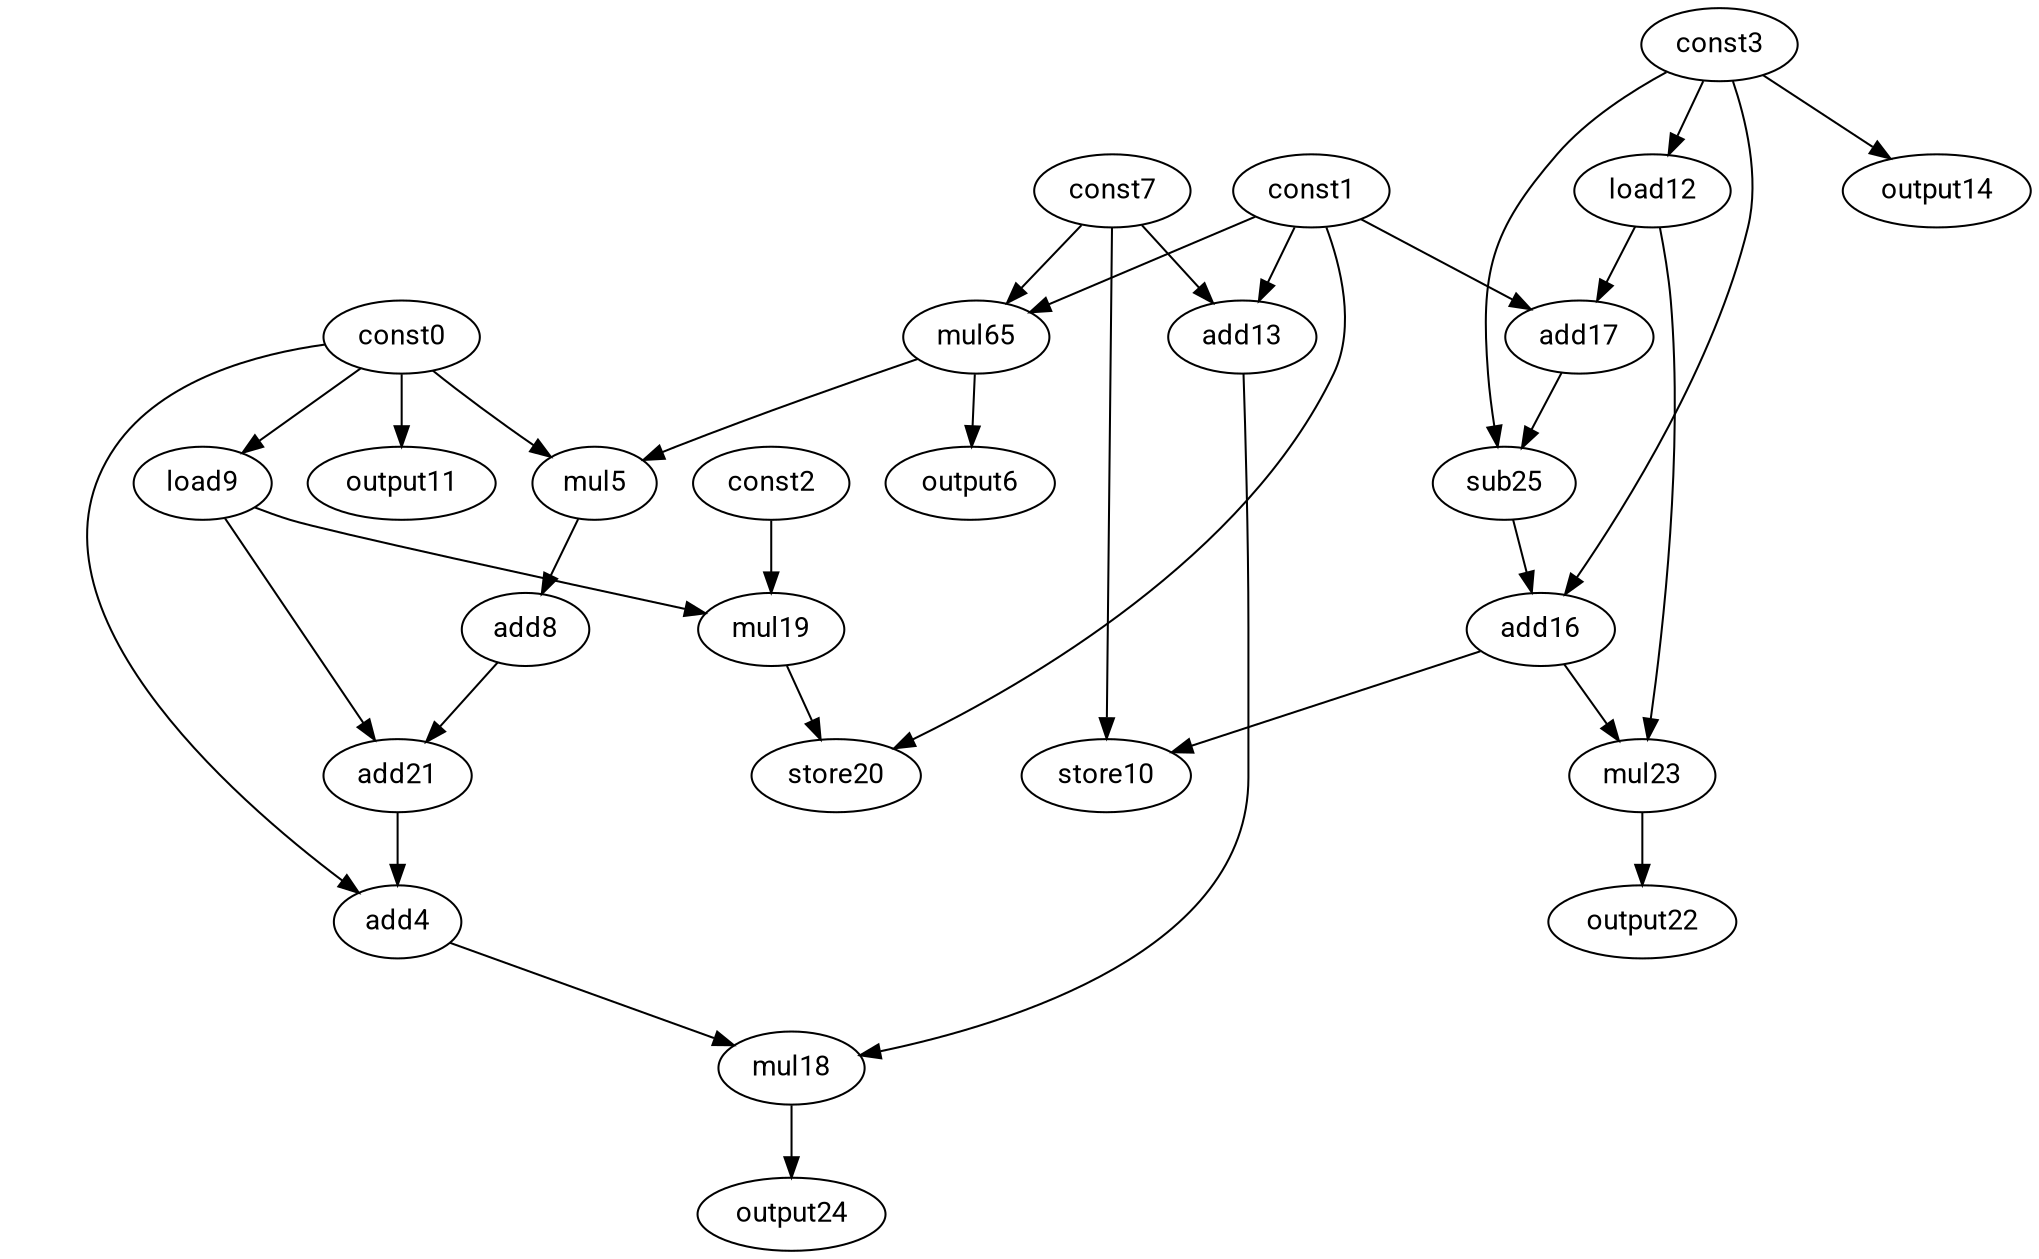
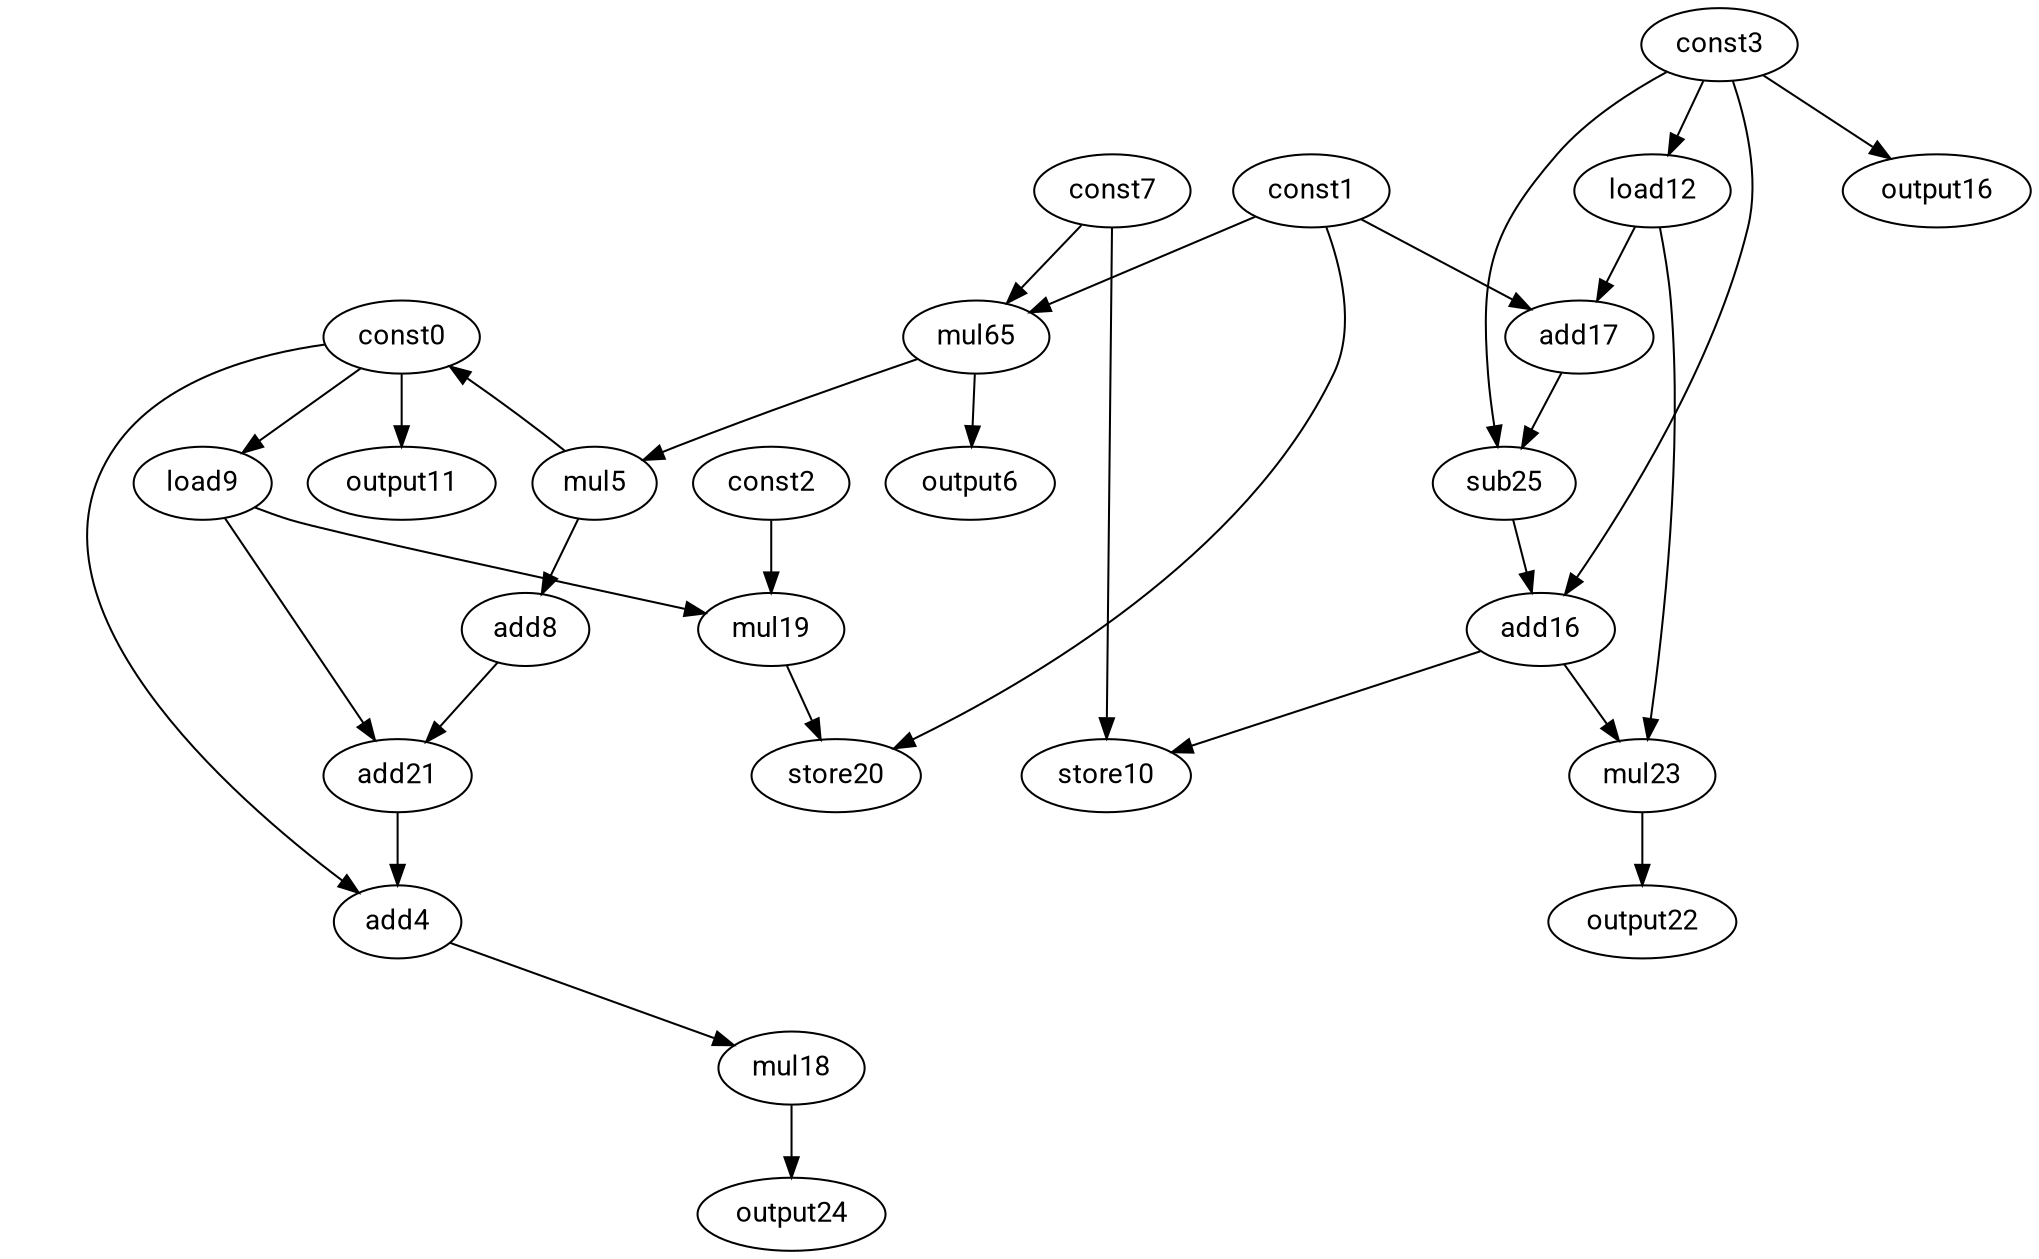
(1937, 191) -> (1937, 191)
(1242, 337) -> none
(483, 409) -> (516, 414)
